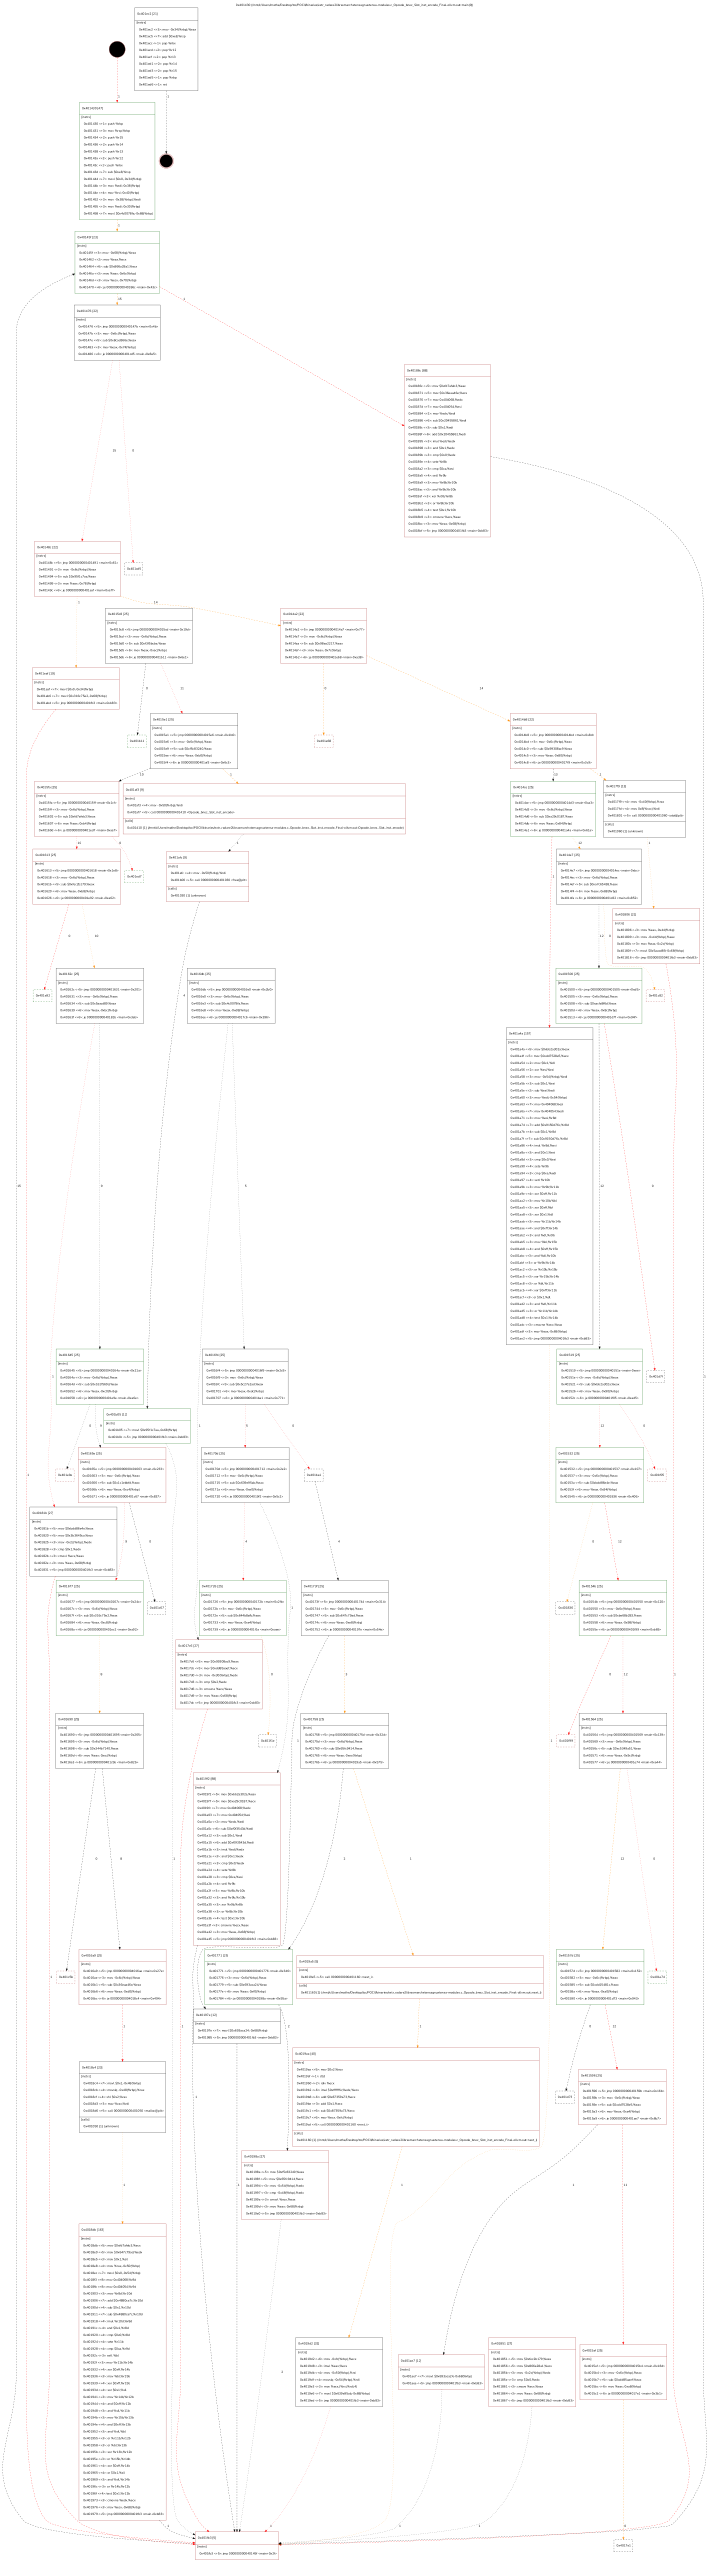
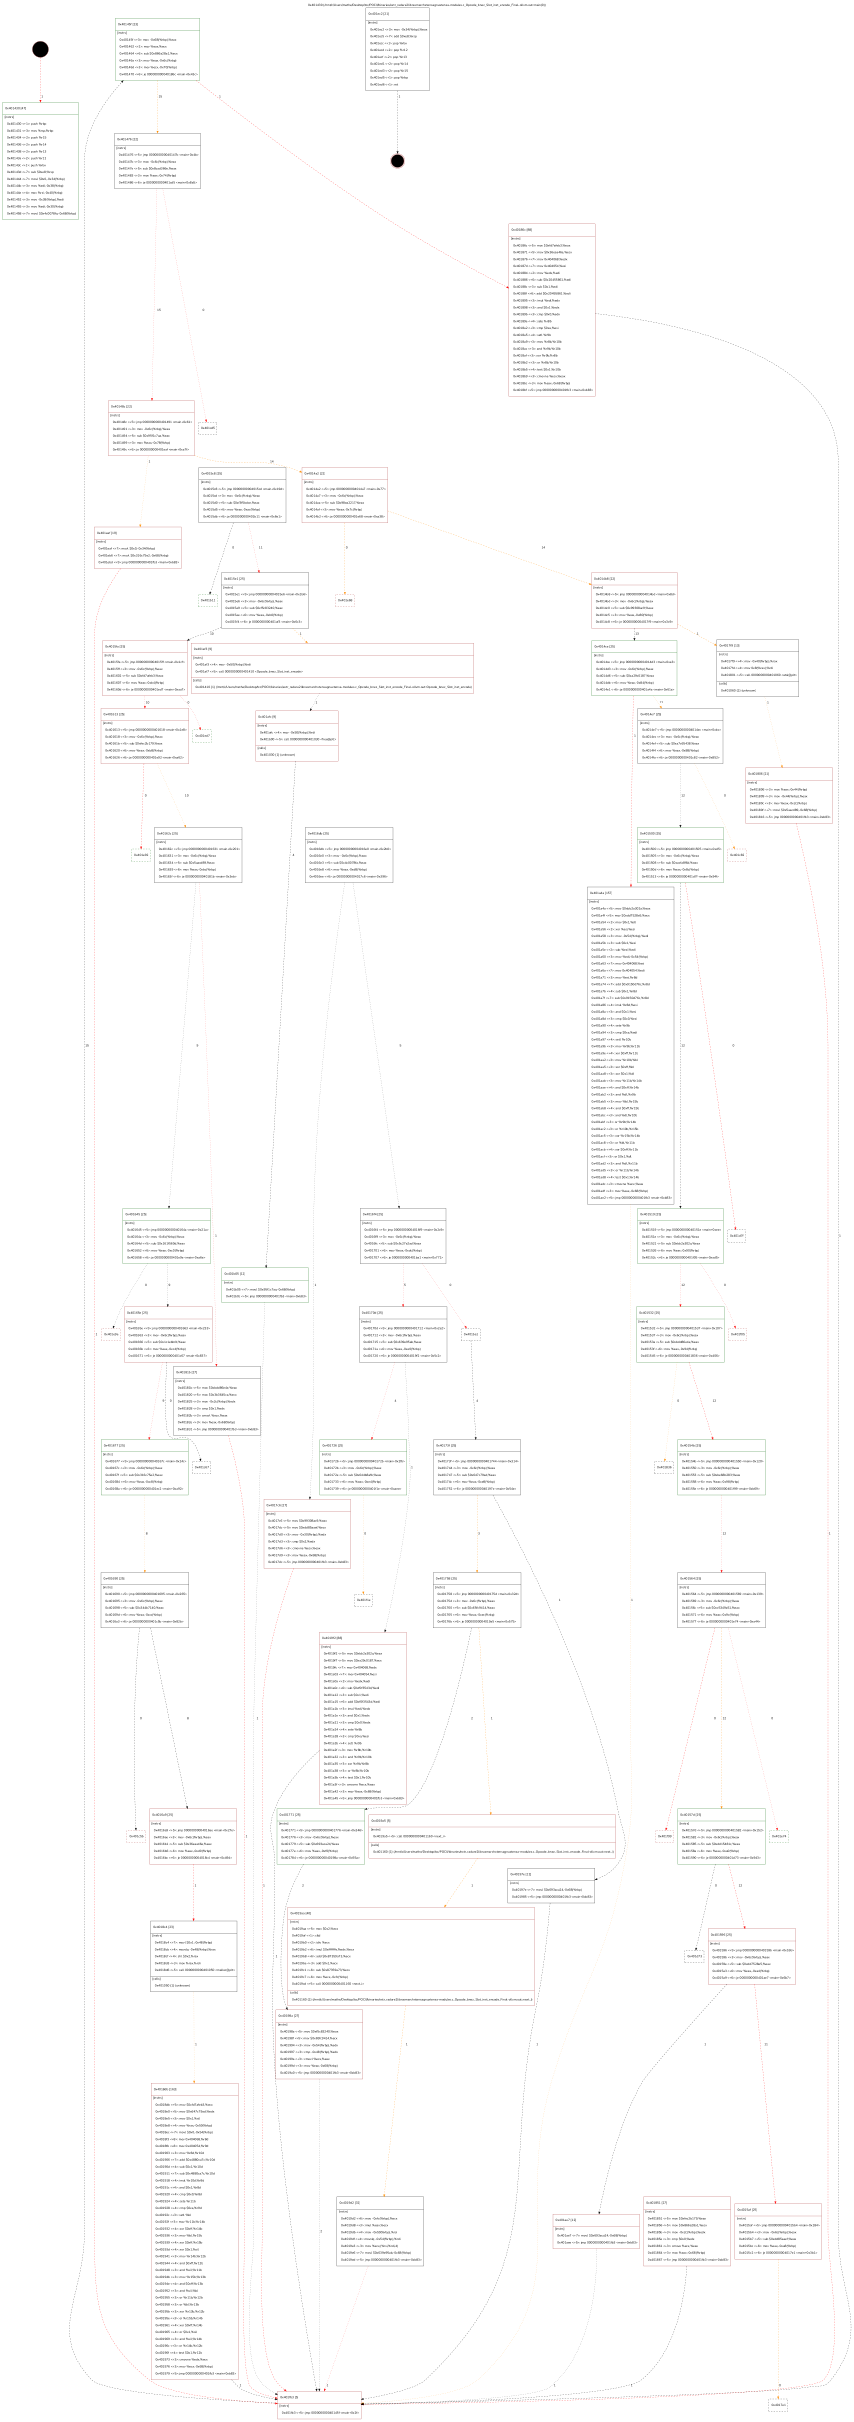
(117, 224) -> none
(590, 1684) -> (691, 1728)
(447, 2530) -> (566, 2395)
